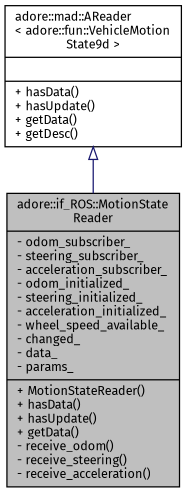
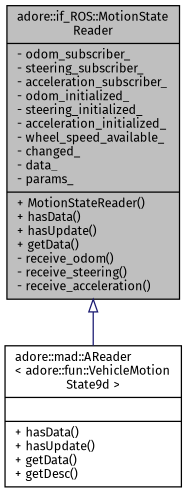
(93, 177) -> (93, 329)
